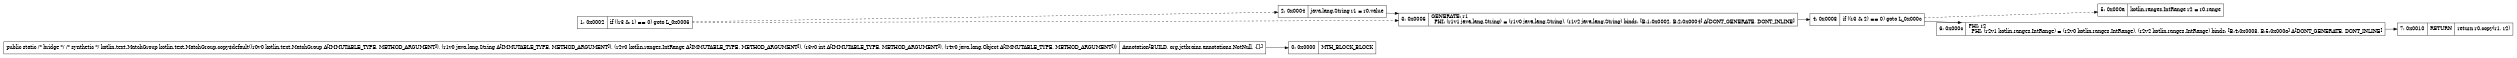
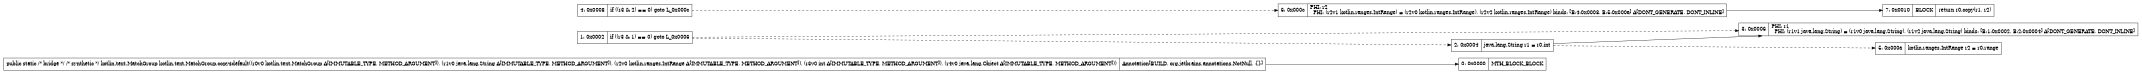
(1347, 11) -> (1517, 45)
(2009, 15) -> (1713, 47)
(1450, 17) -> (1781, 27)
(1802, 20) -> none
(1941, 22) -> (983, 10)
(2441, 29) -> (1924, 10)
